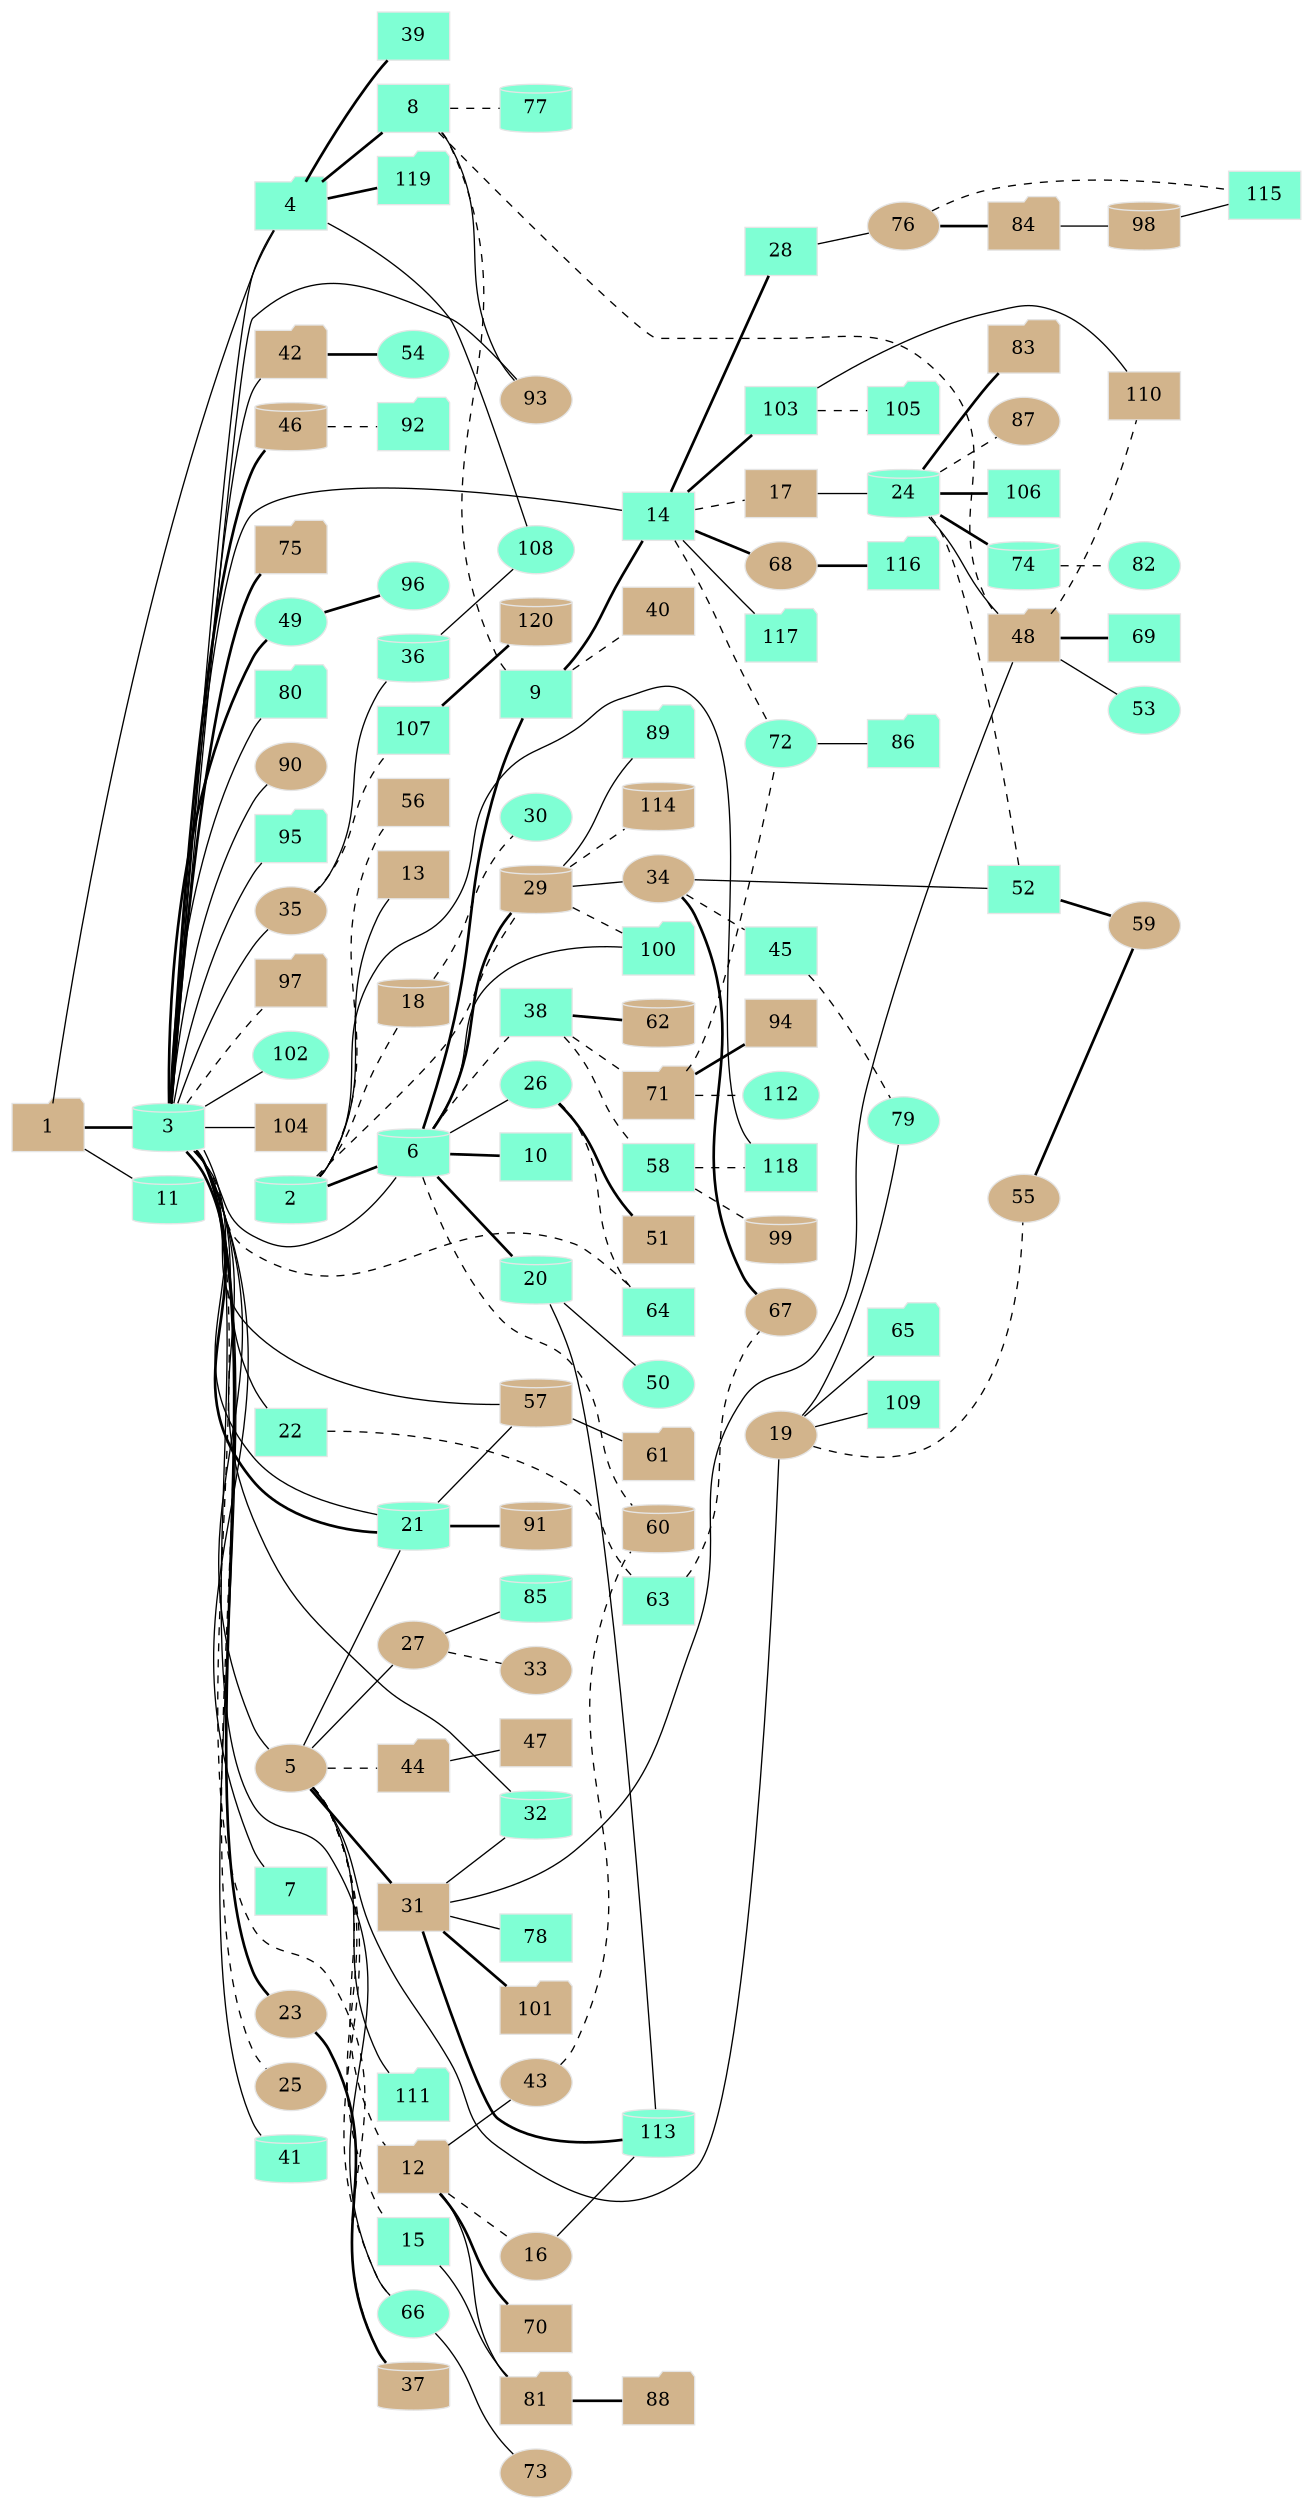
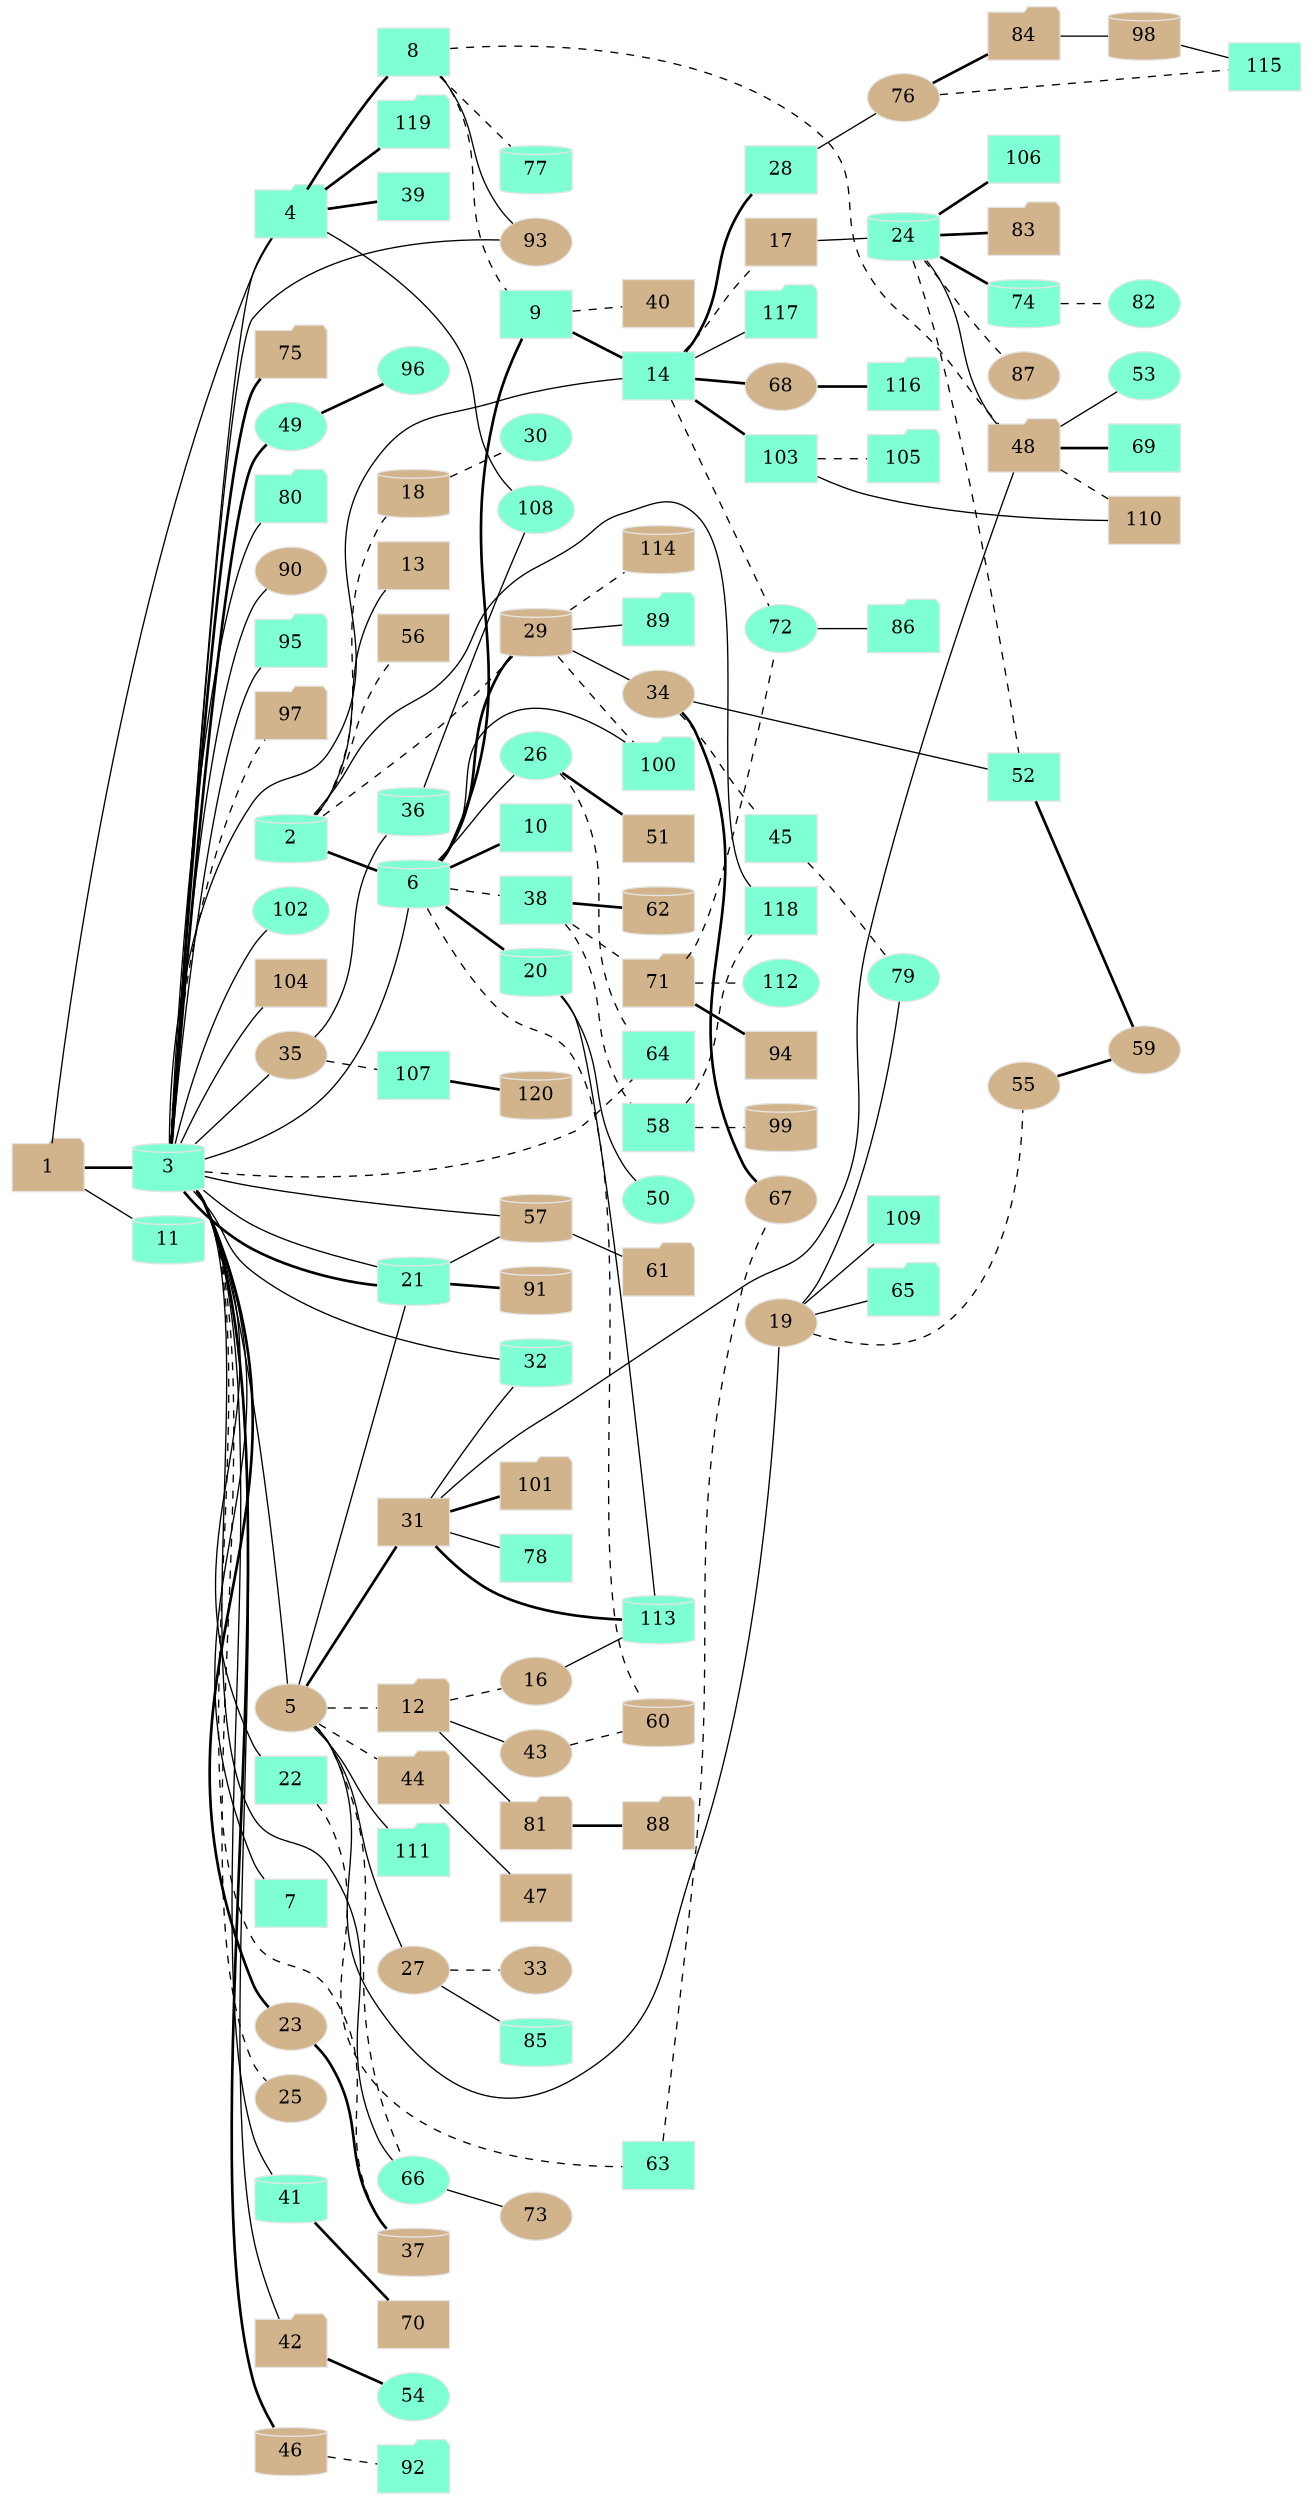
(414, 2242) -> none
(479, 2261) -> (352, 2261)
